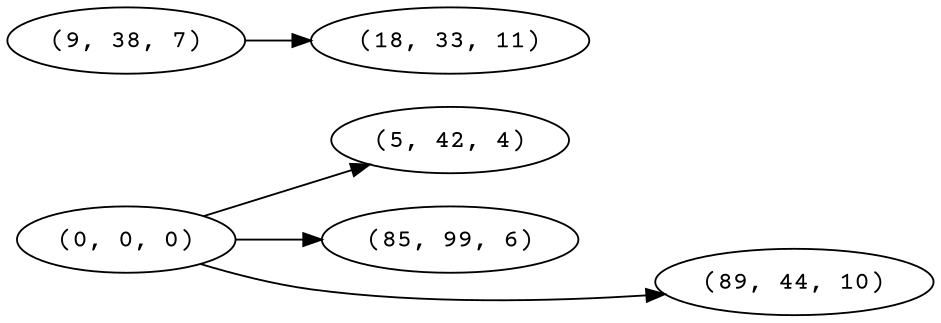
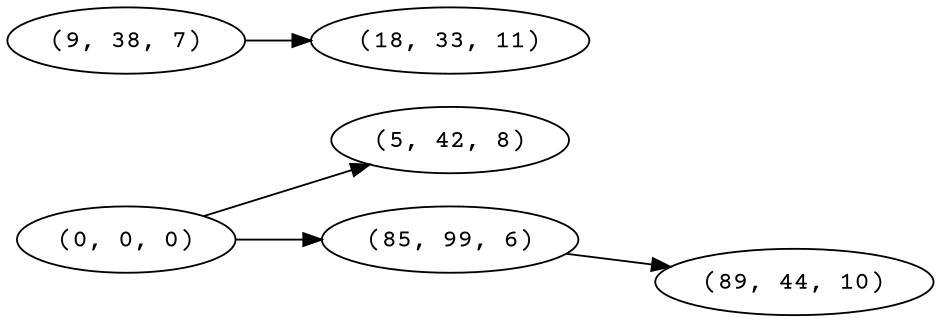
(450, 140) -> (450, 140)
(422, 299) -> (609, 259)
